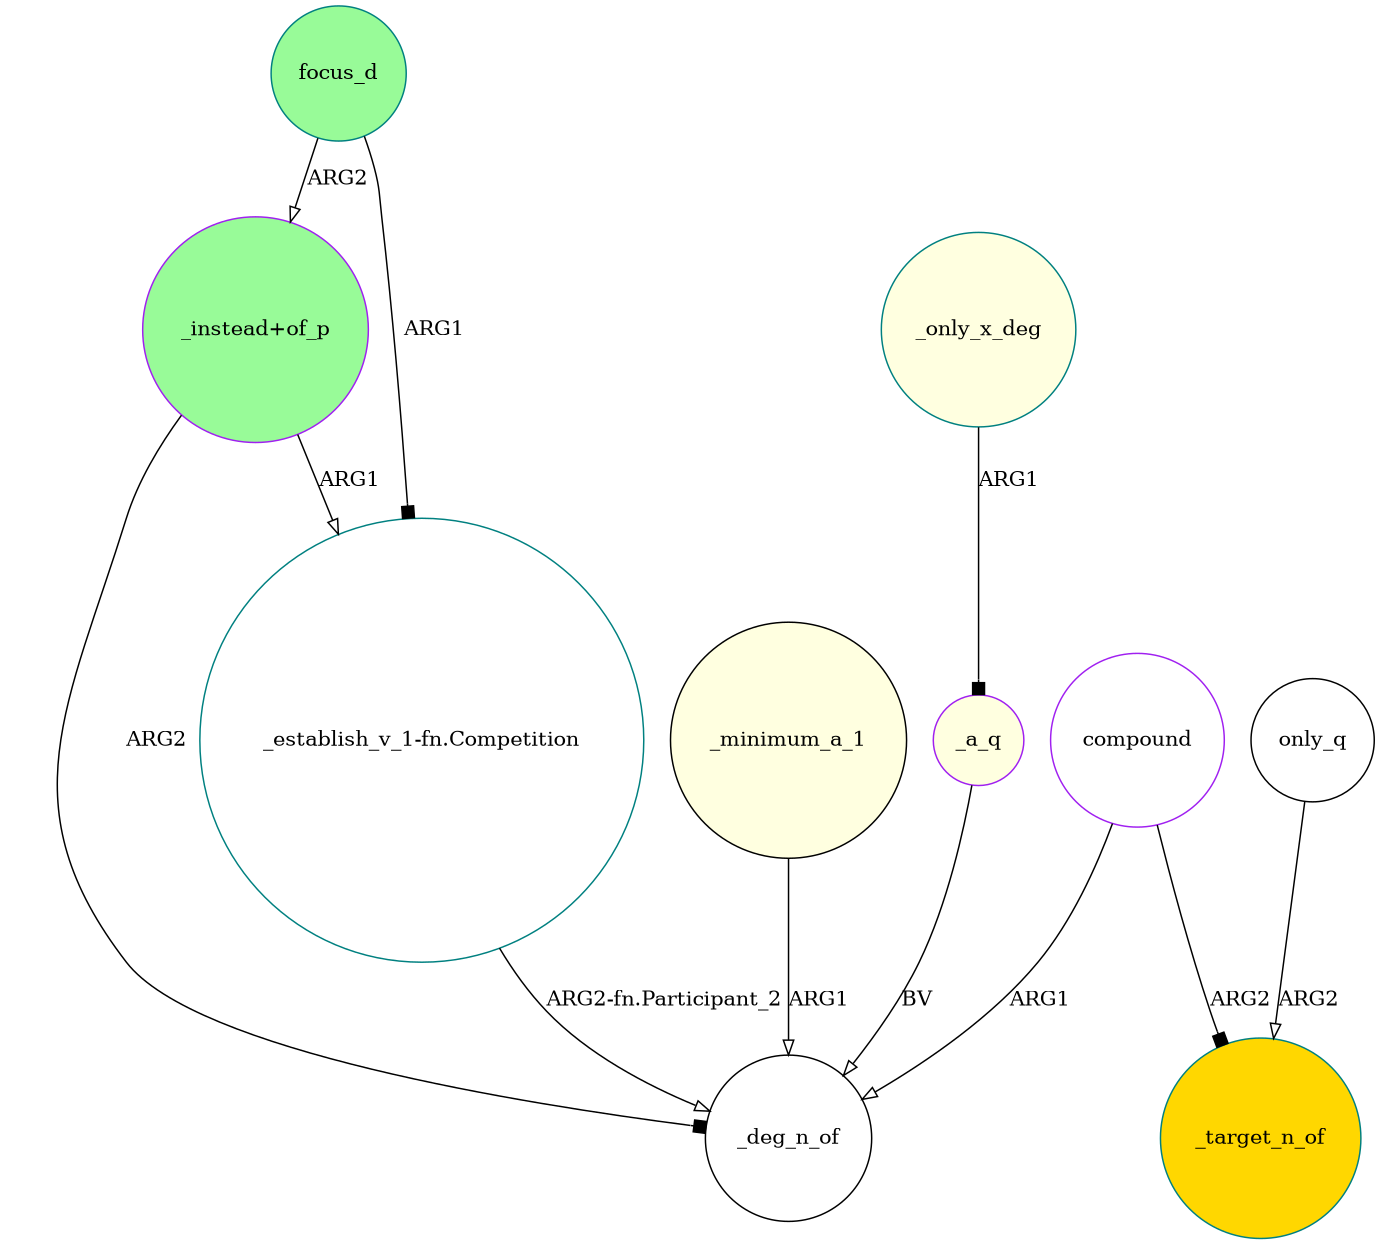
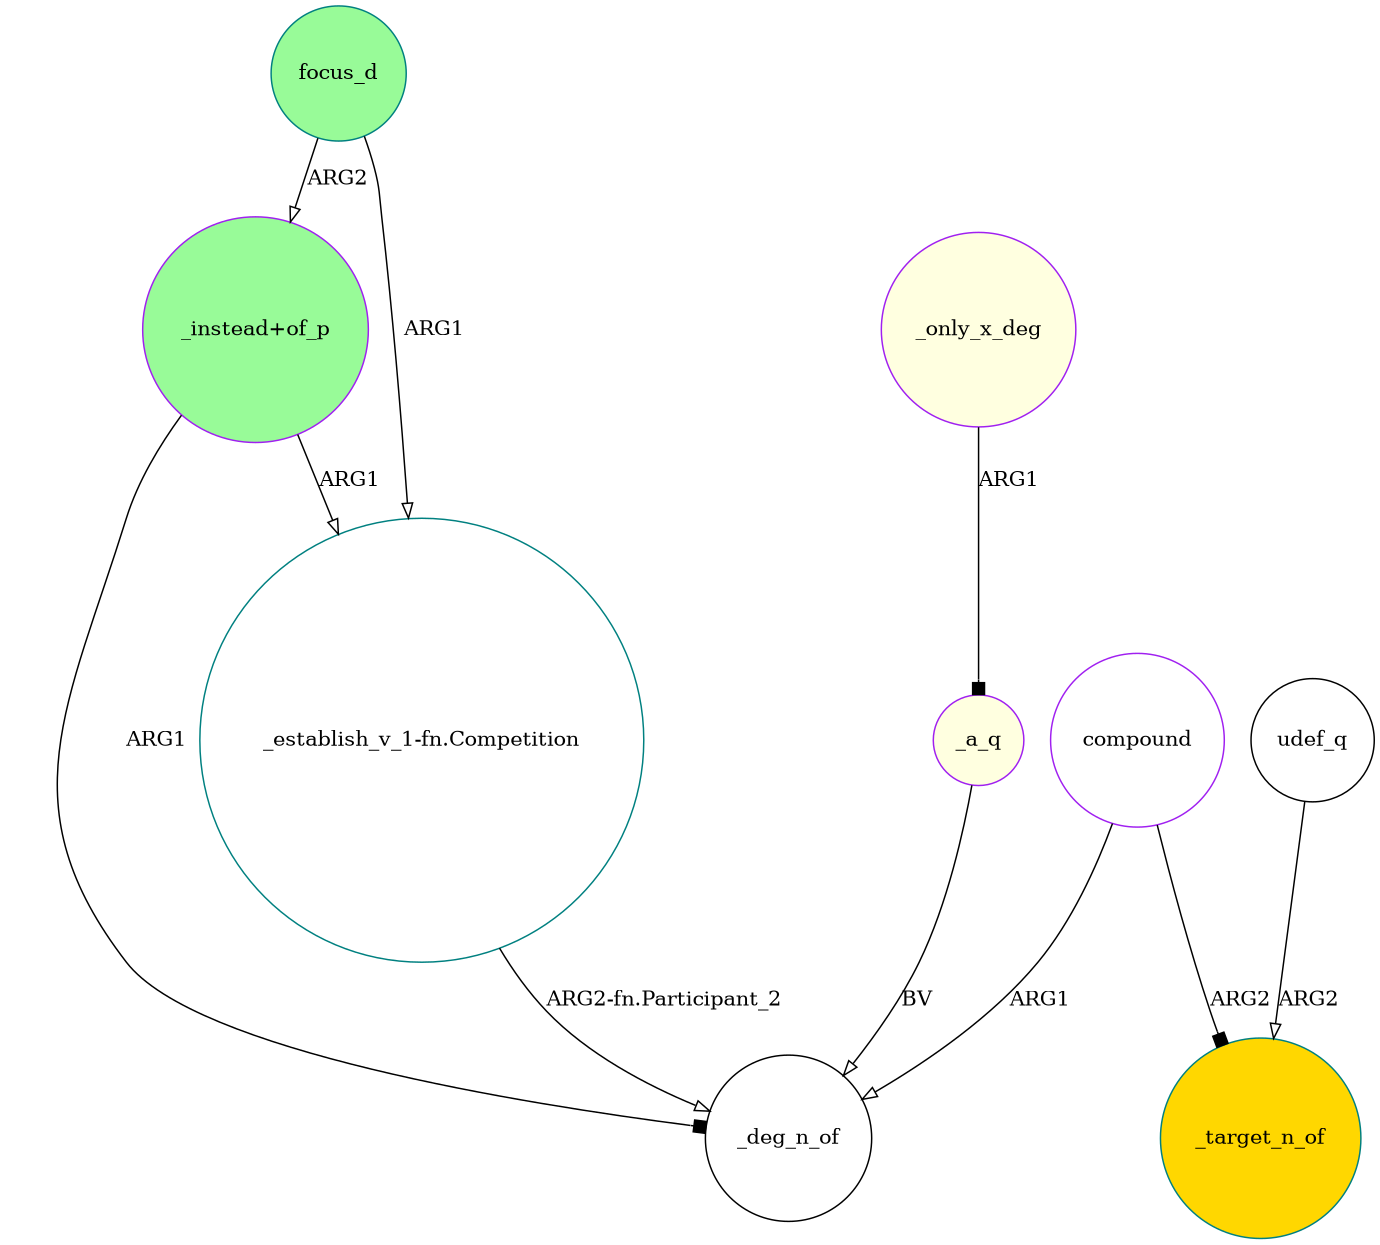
(392, 319) -> (392, 319)
(979, 330) -> (979, 330)
(157, 740) -> (157, 740)
(789, 740) -> none
(1313, 740) -> (1313, 740)
